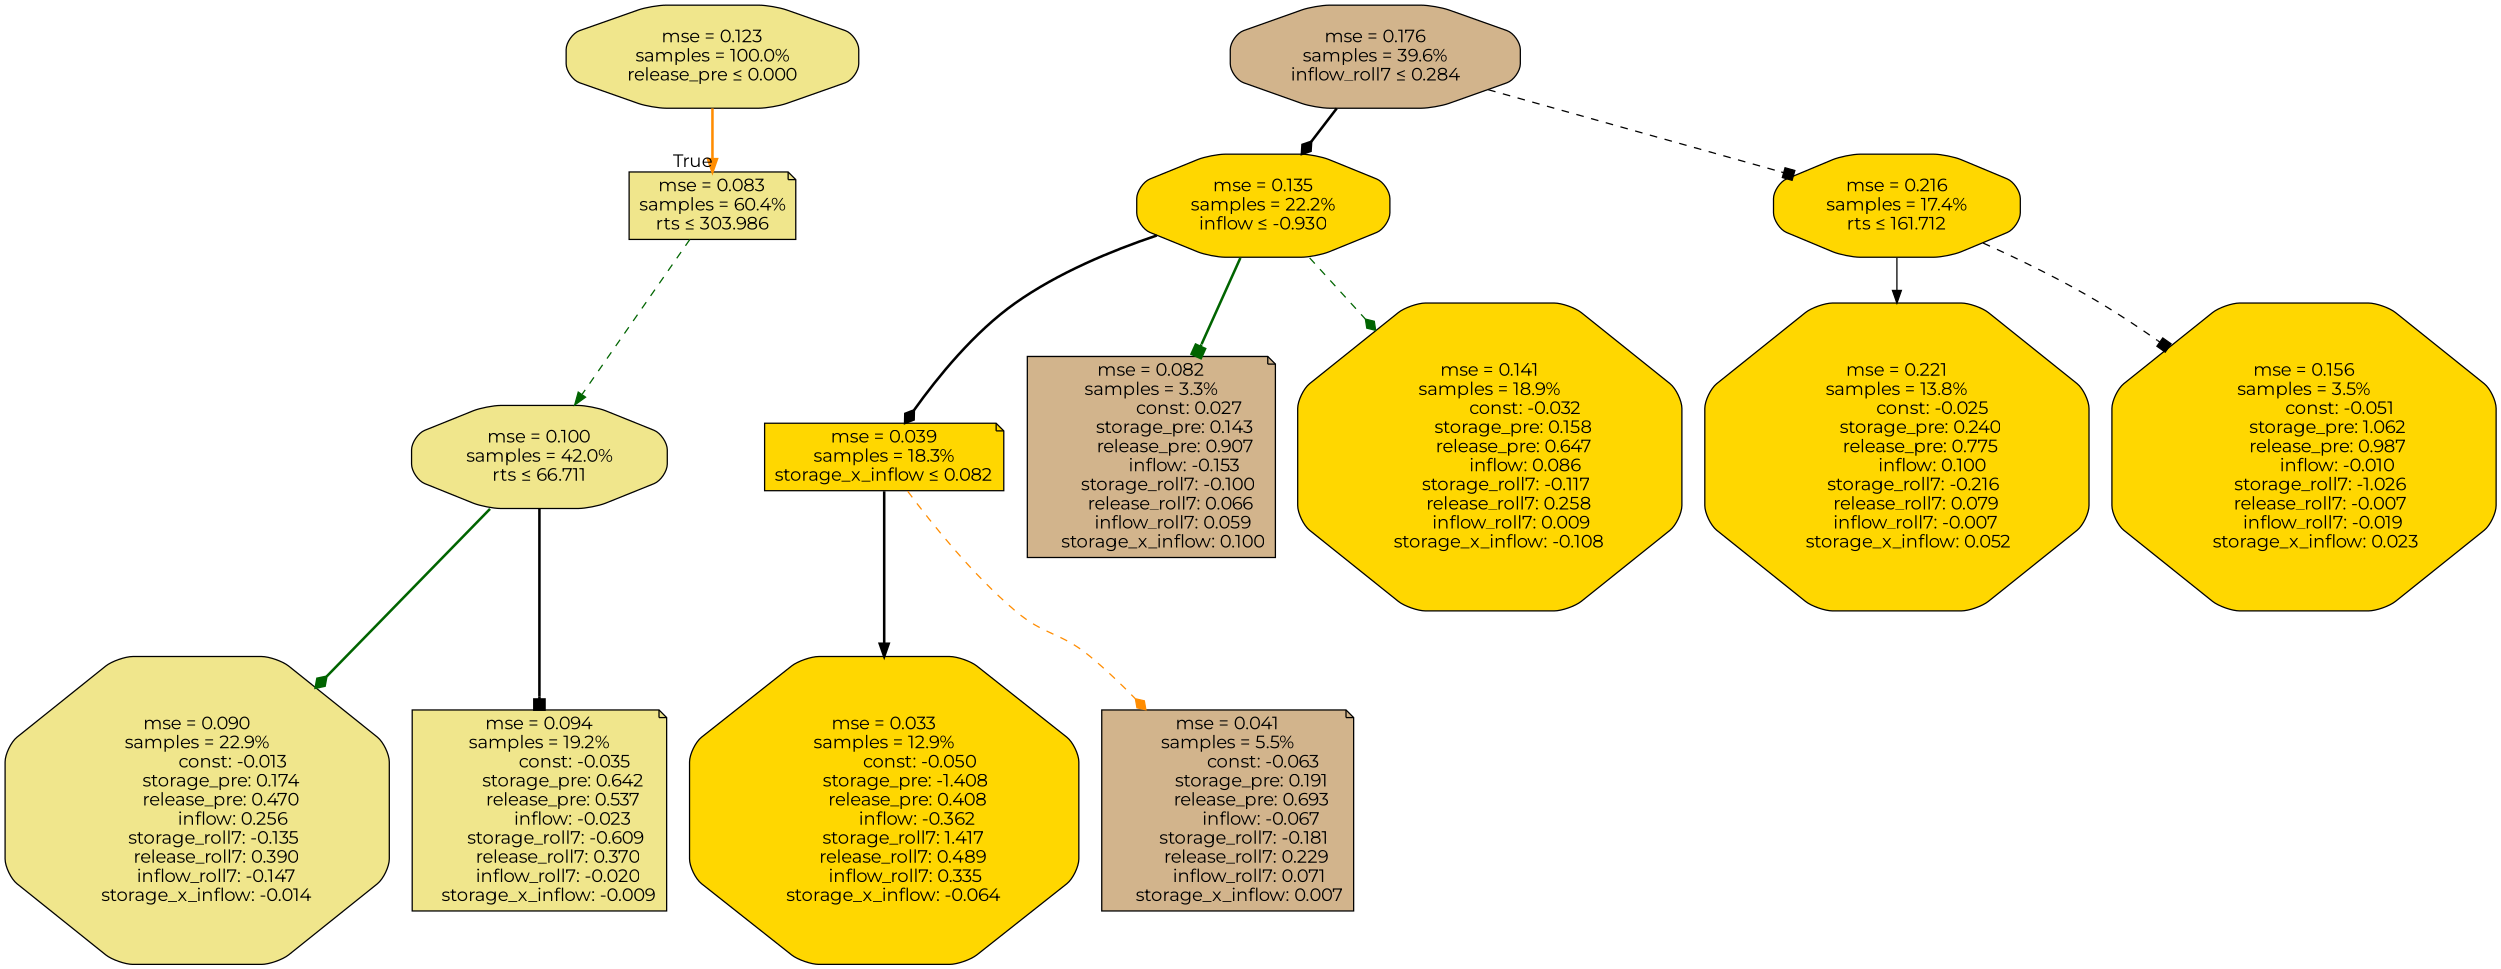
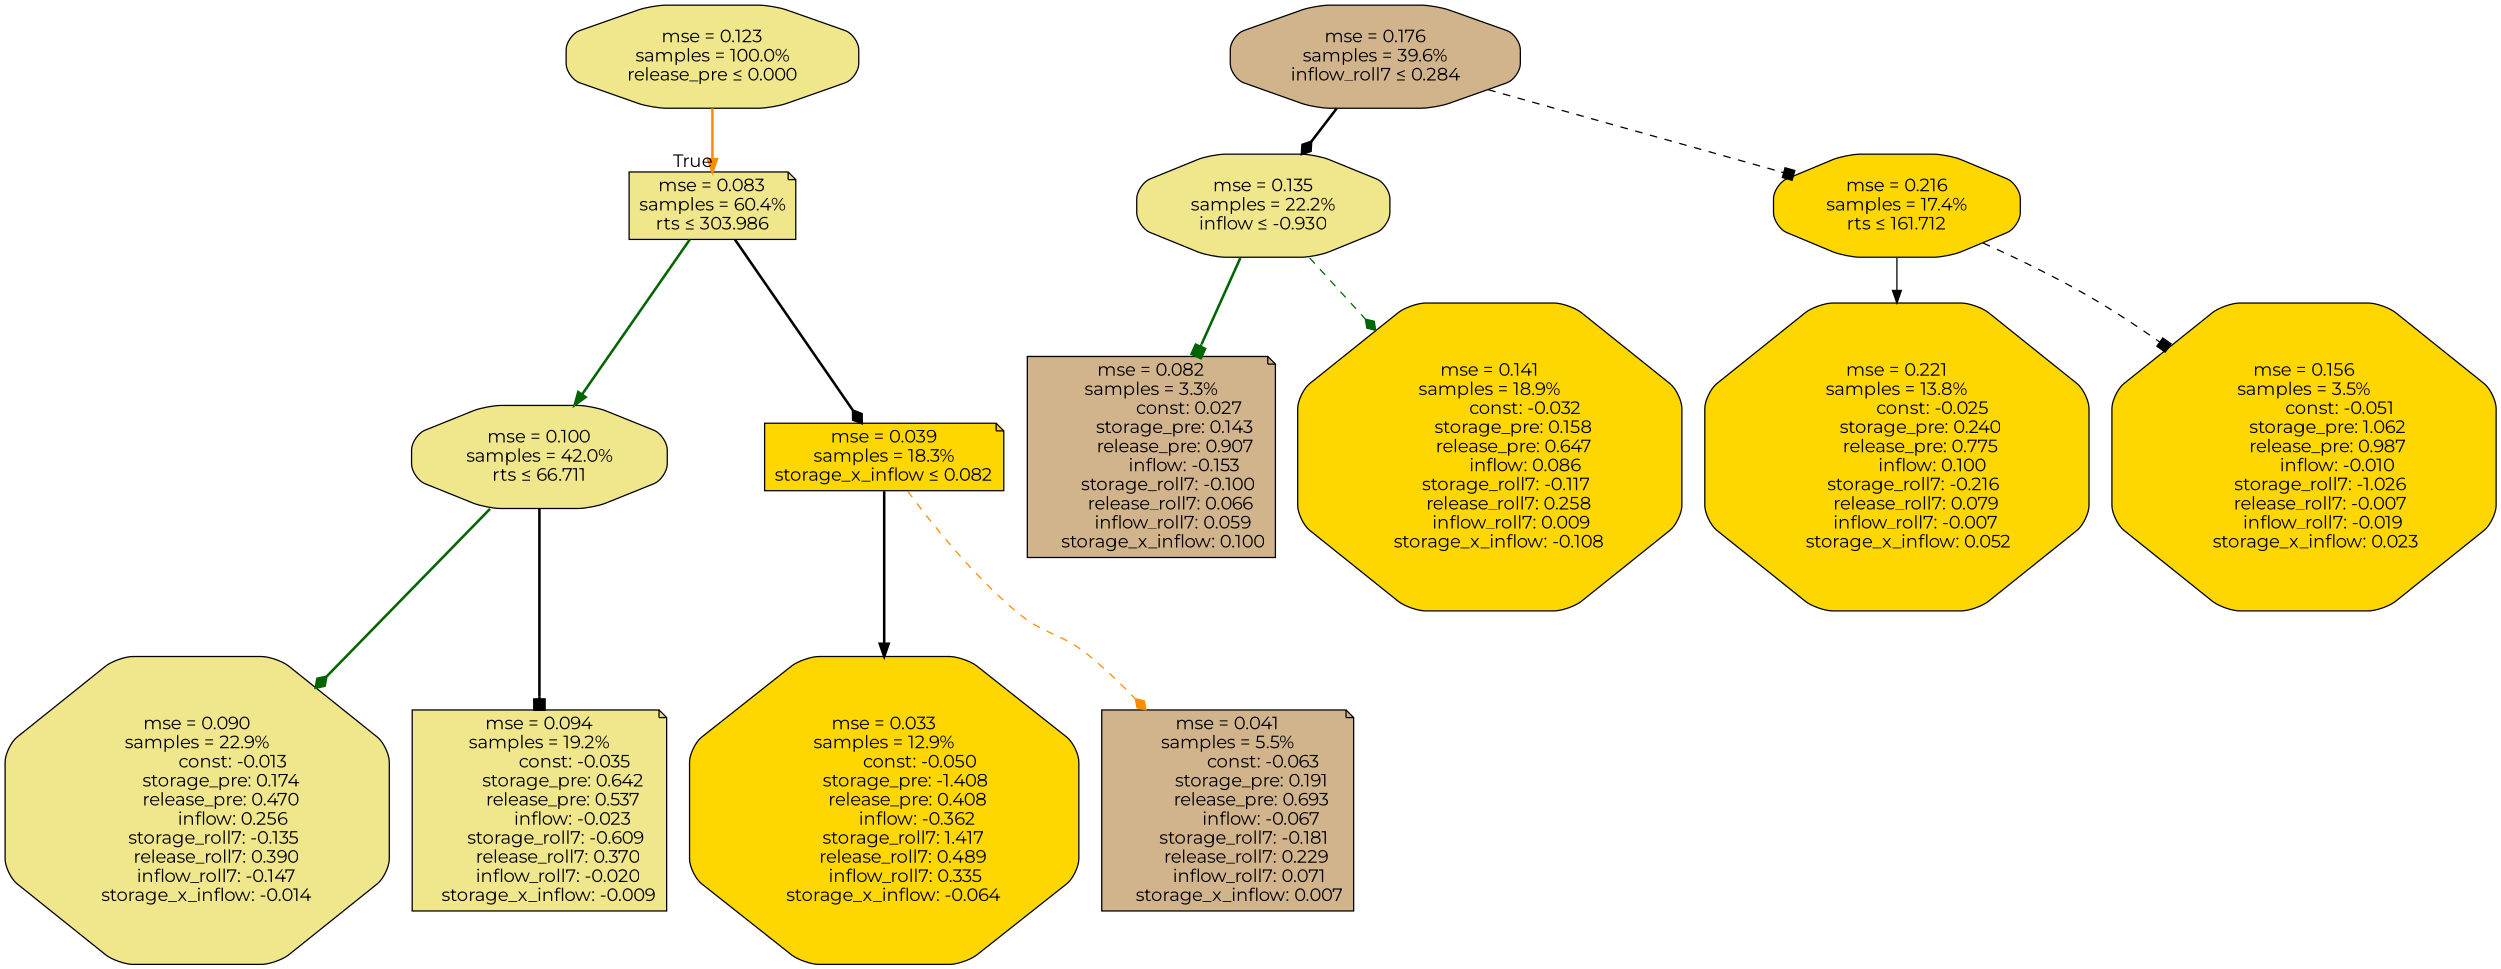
(1263, 206) -> (1263, 206)
(1019, 301) -> (794, 325)
(636, 317) -> (636, 317)
